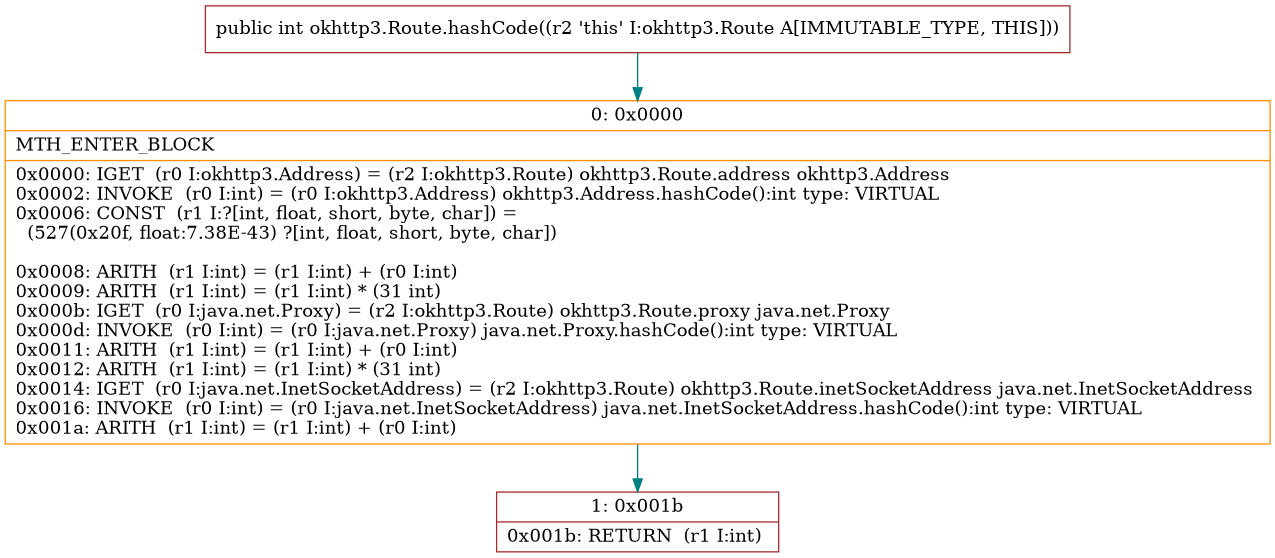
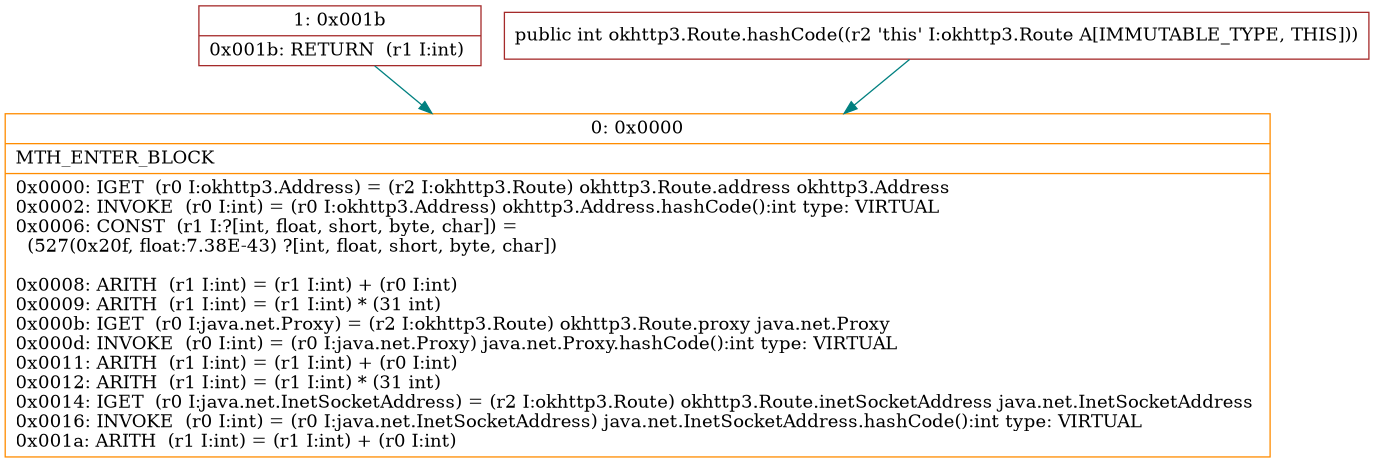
(638, 461) -> (398, 85)
